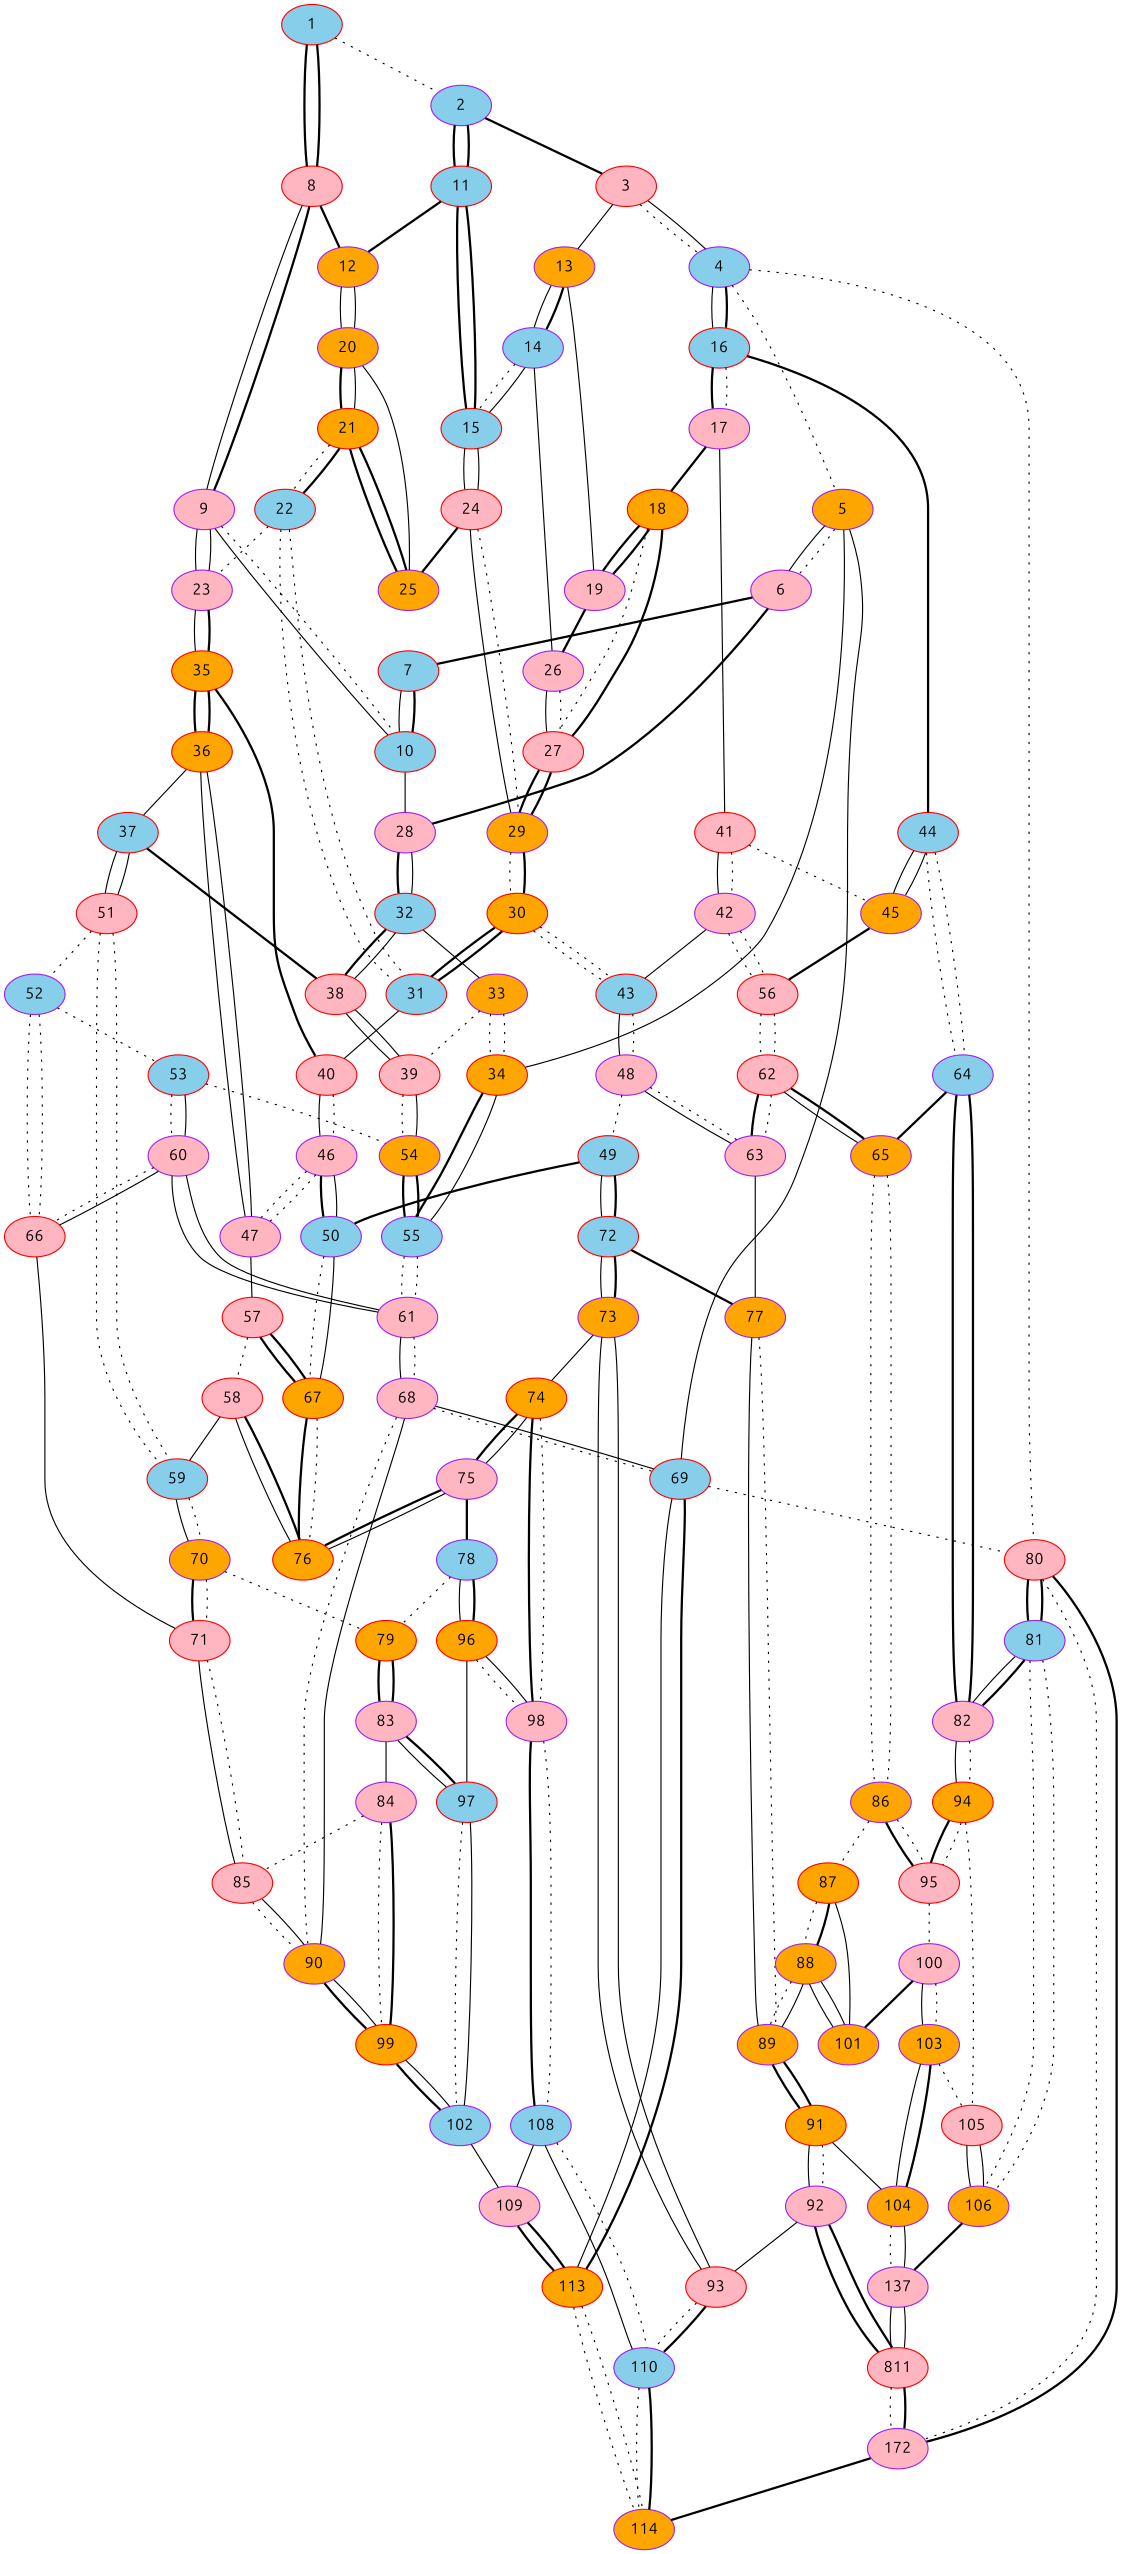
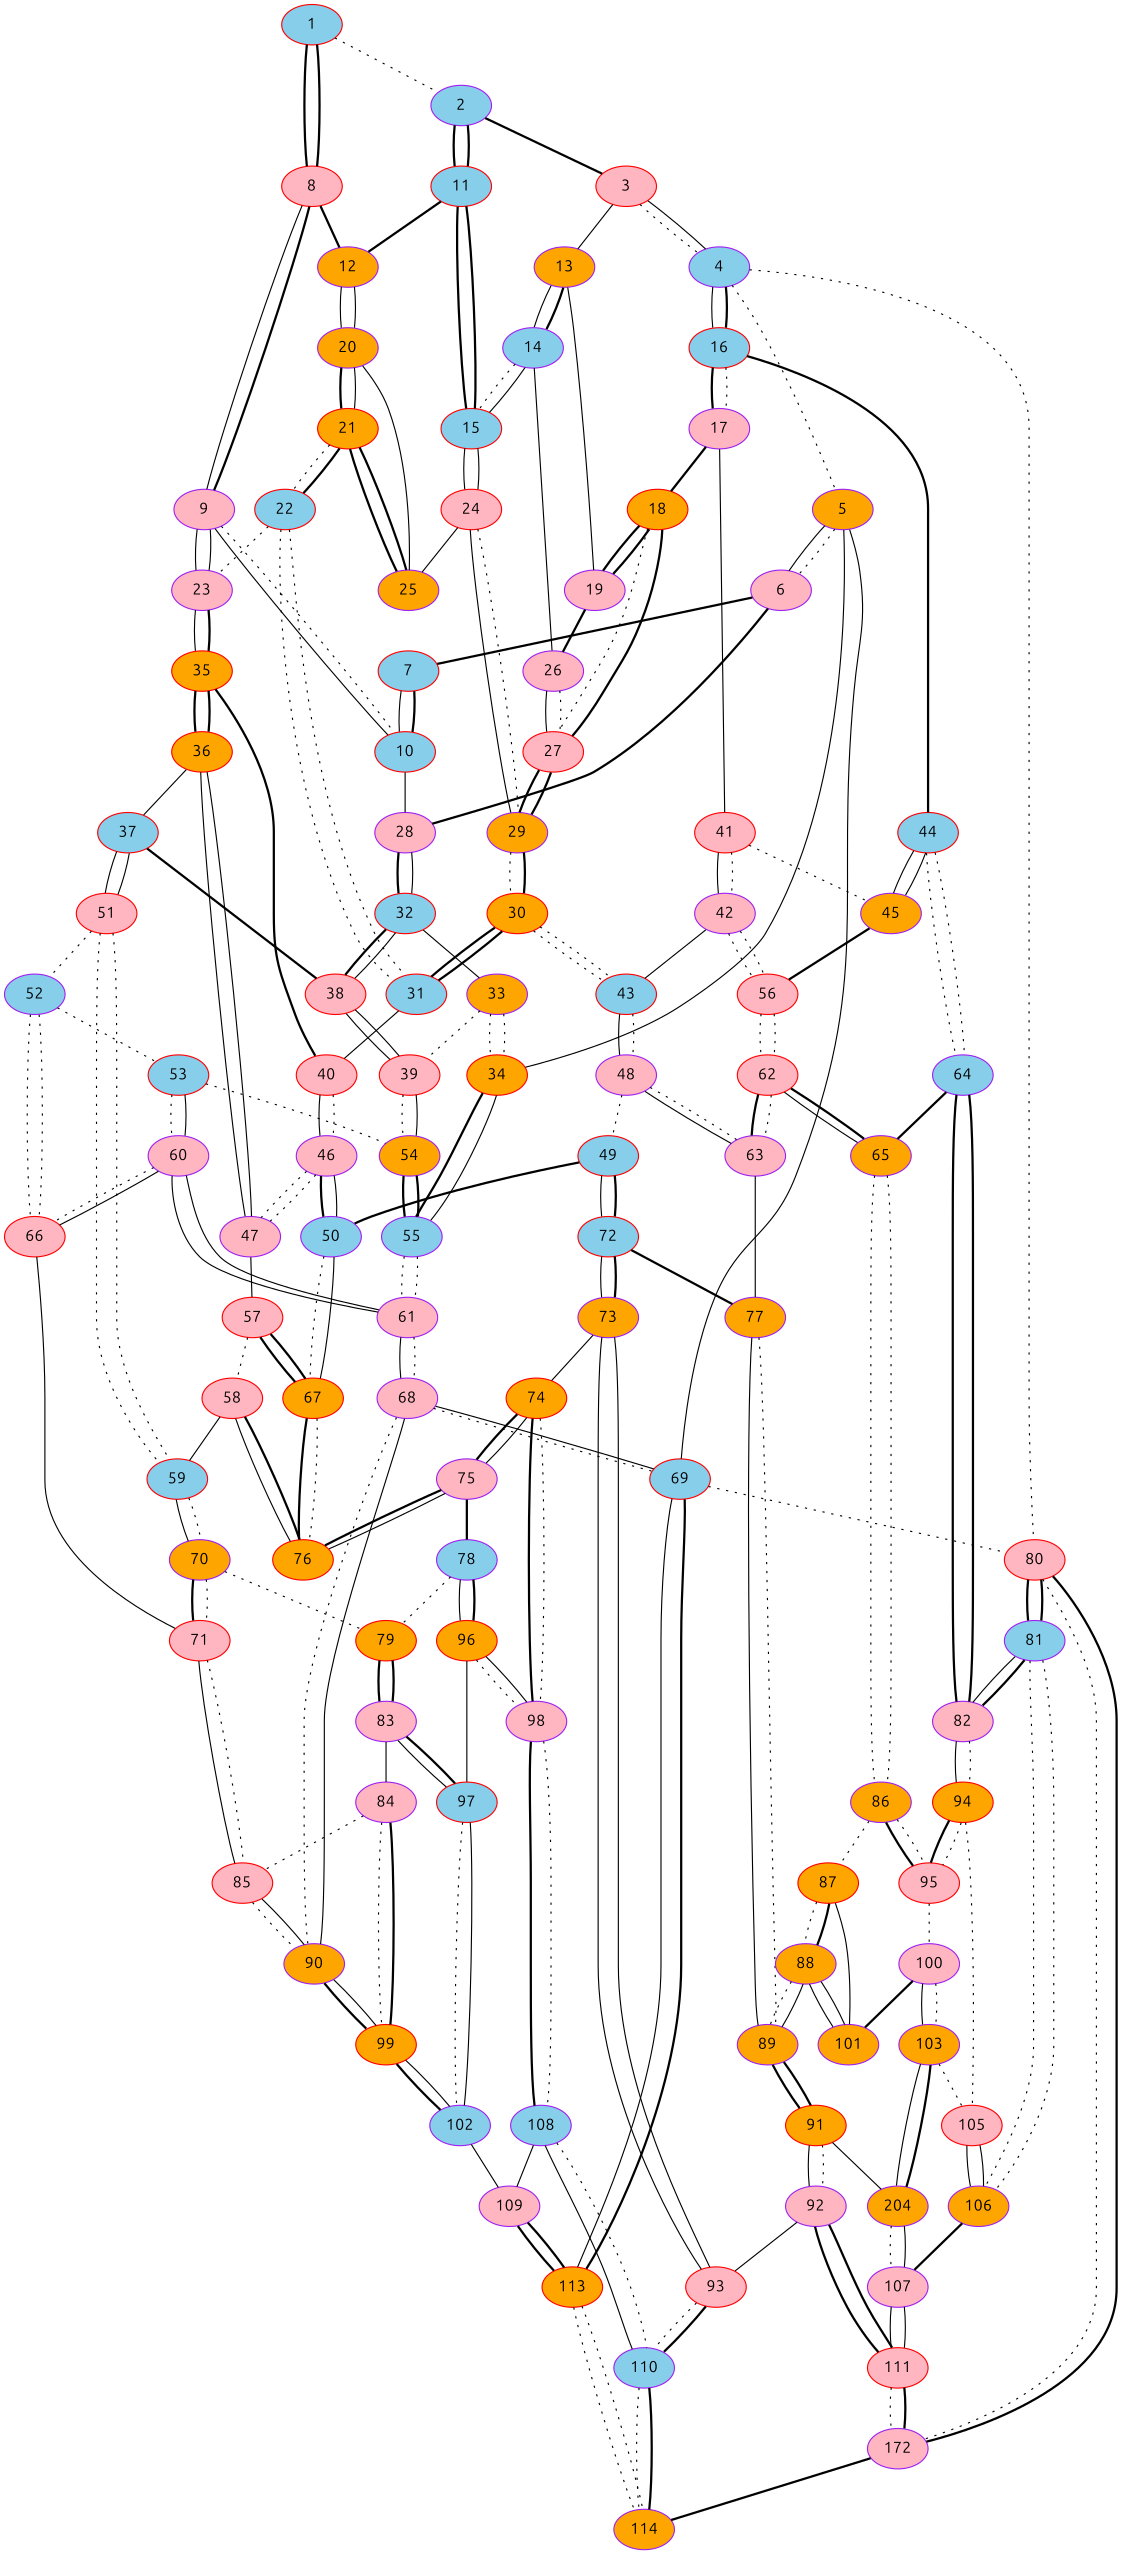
(440, 550) -> (440, 550)
(898, 2206) -> (898, 2206)
(898, 2287) -> (898, 2287)
(898, 2368) -> (898, 2368)
